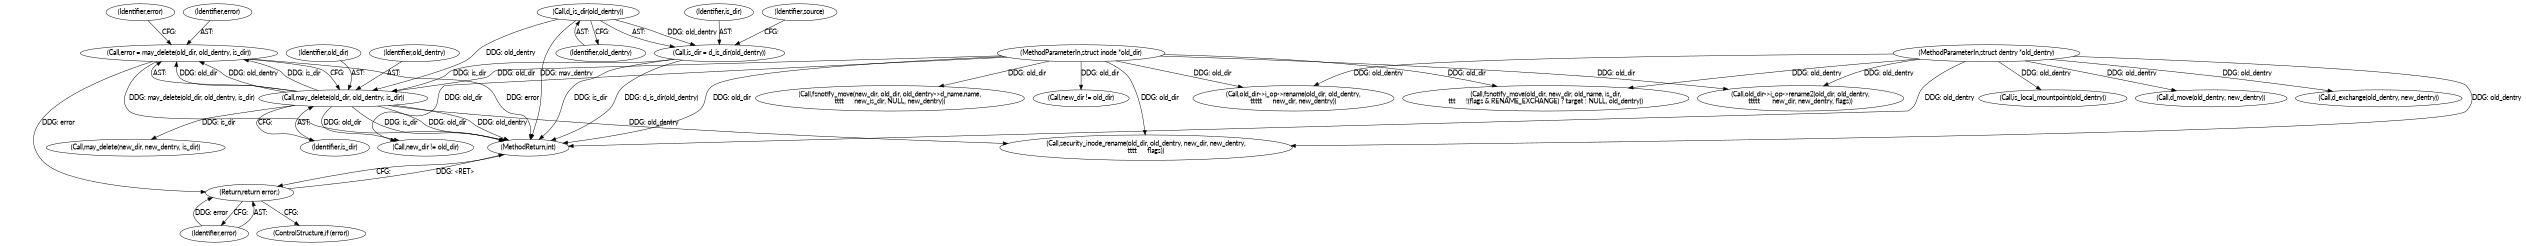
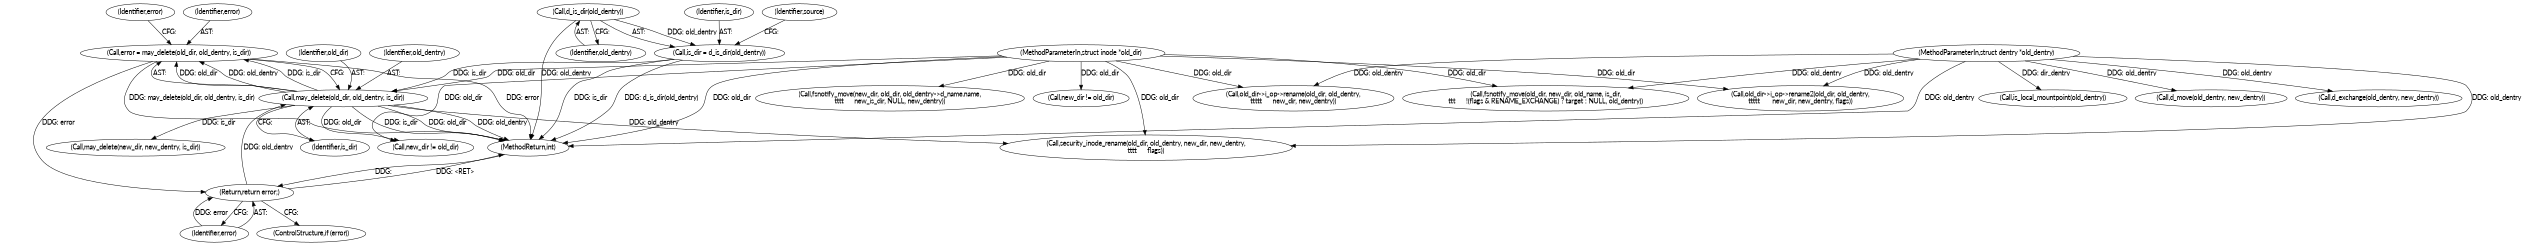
(470, 58) -> (244, 135)
(566, 74) -> (566, 74)
(2046, 74) -> (2046, 74)
(385, 172) -> (385, 172)
